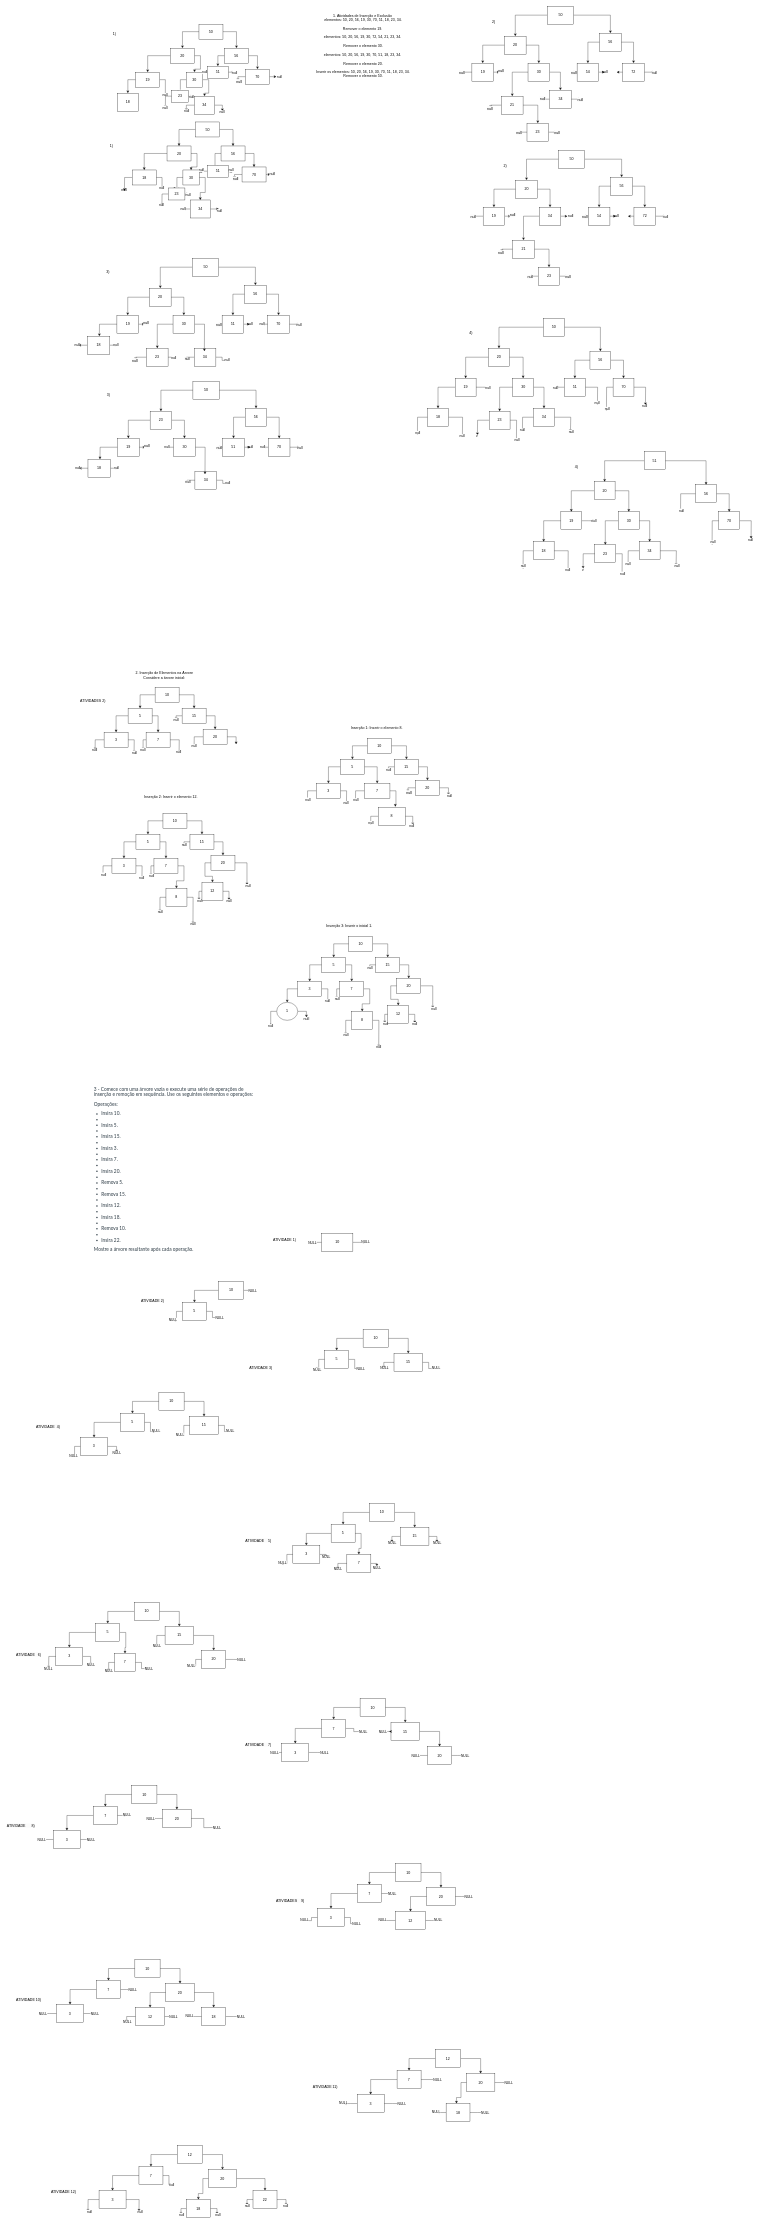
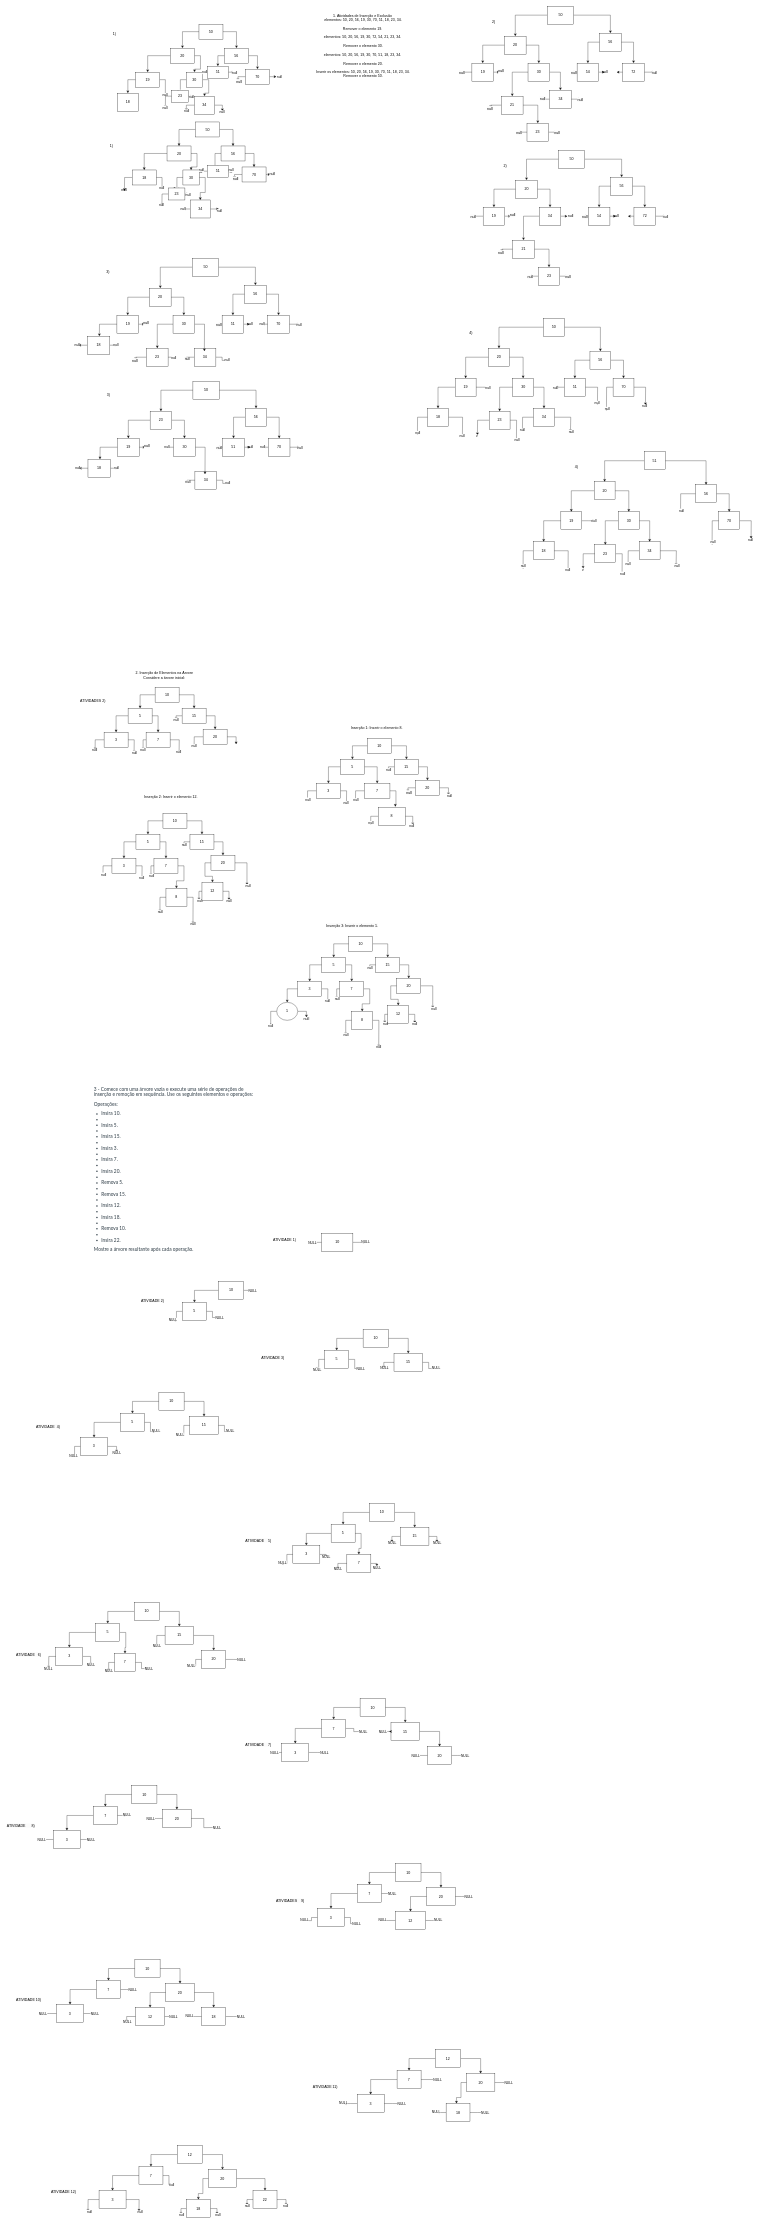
(353, 925) -> (355, 925)
(265, 1370) -> (277, 1359)
